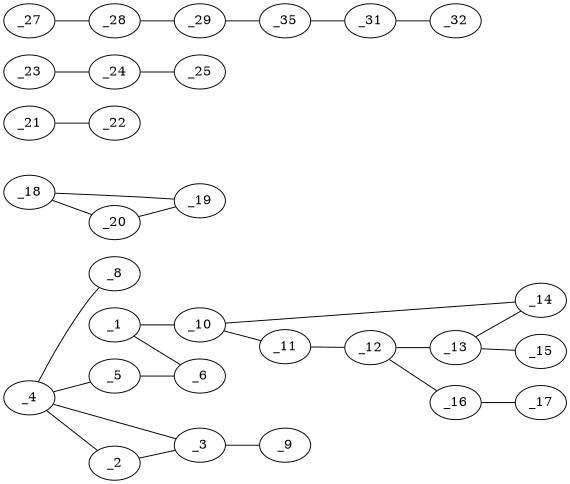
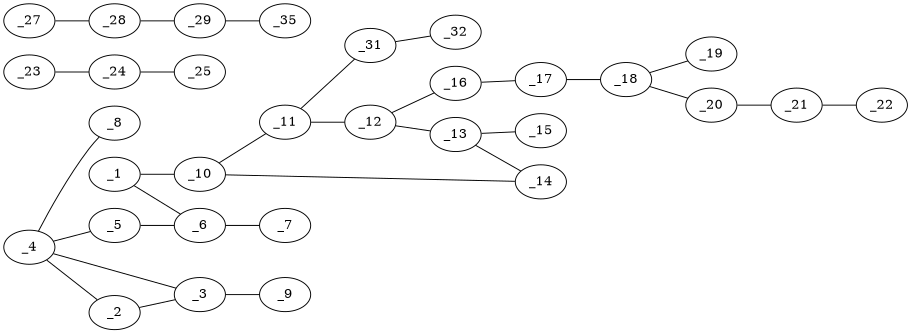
(328, 21) -> (328, 84)
none -> (584, 80)
(157, 212) -> (754, 105)
none -> (285, 225)
